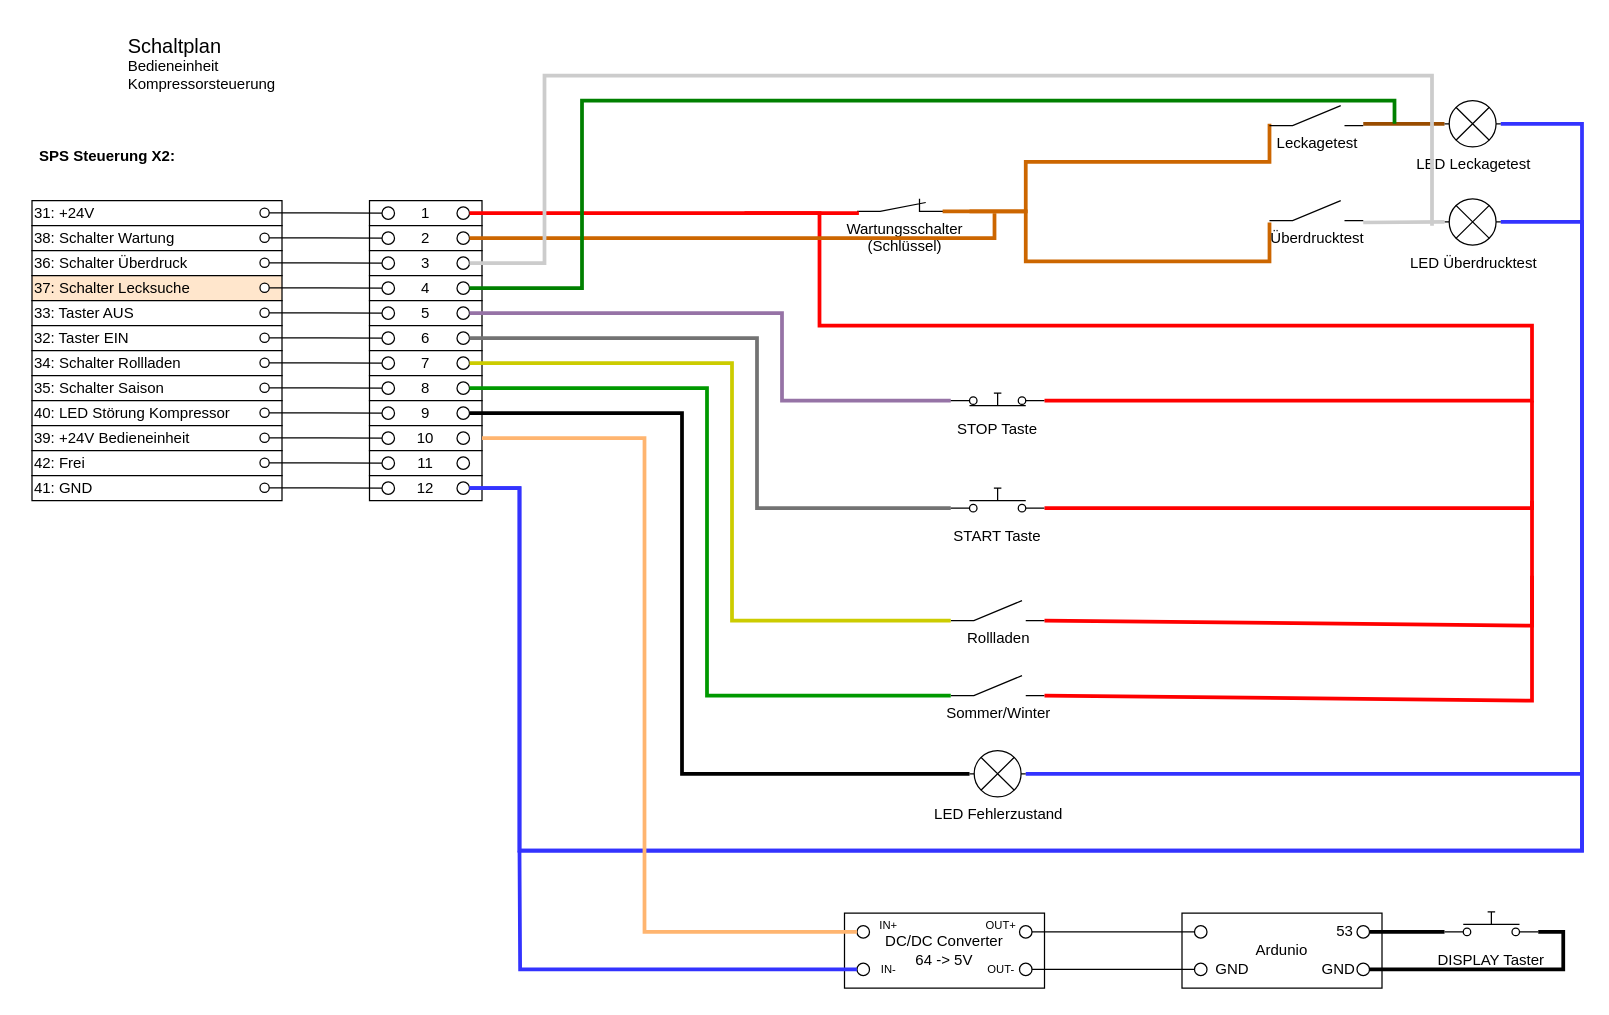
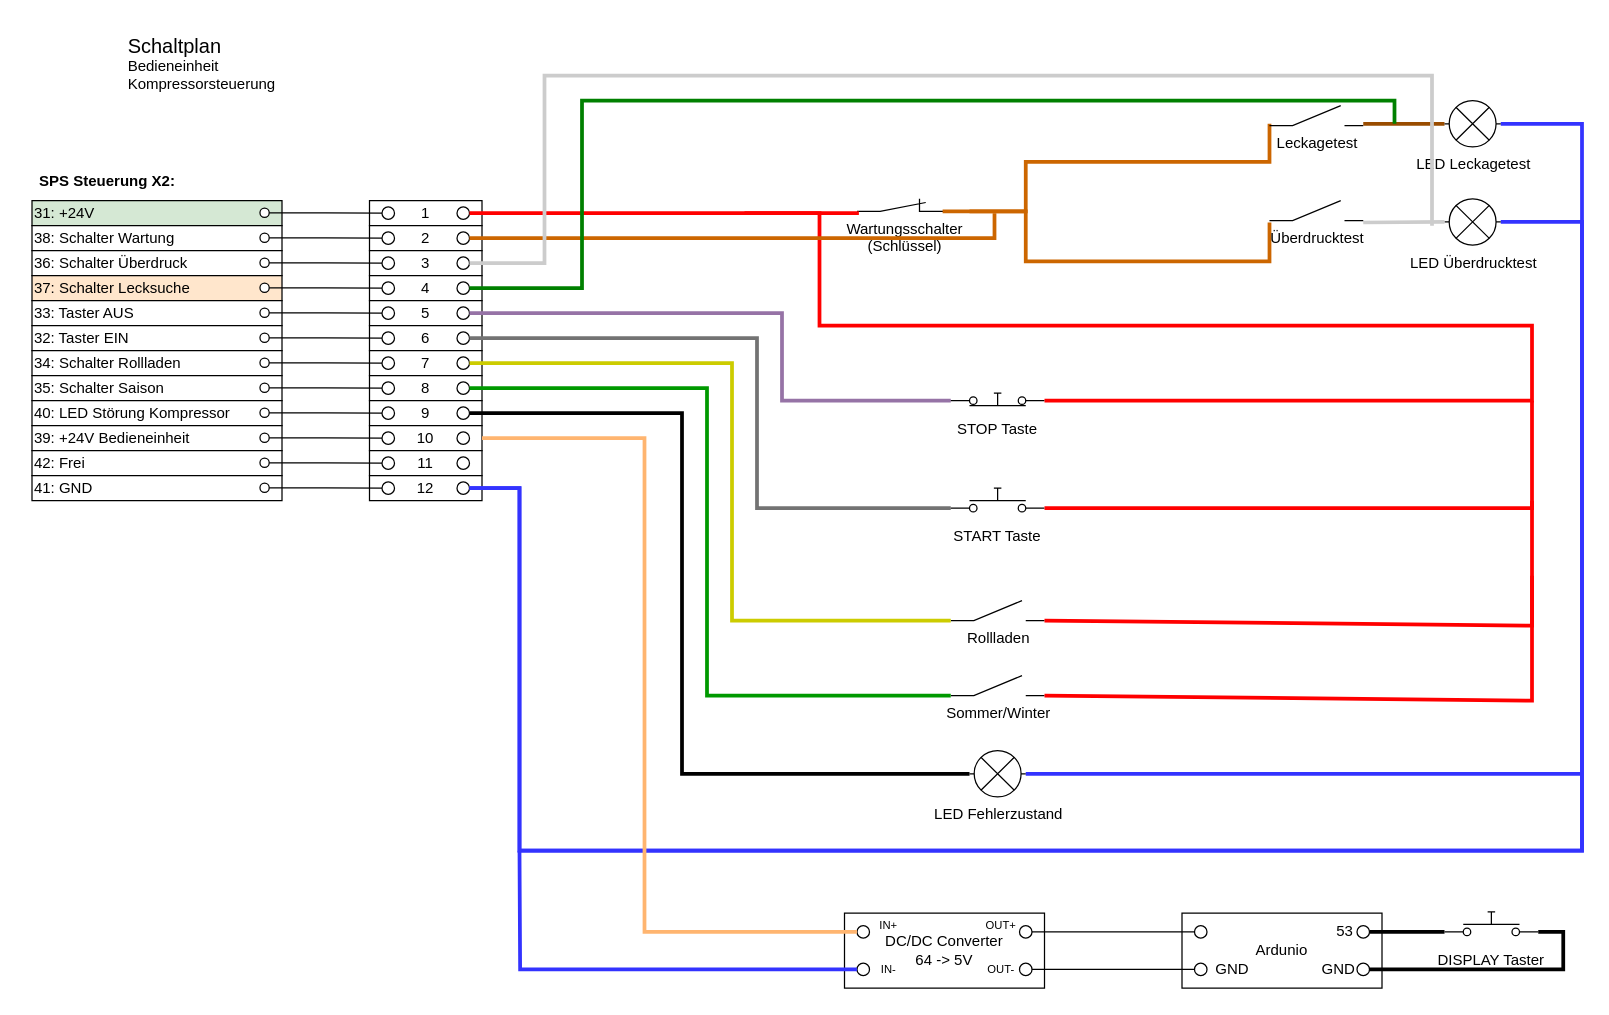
(107, 157) -> (107, 182)
(157, 213) -> (157, 213)
